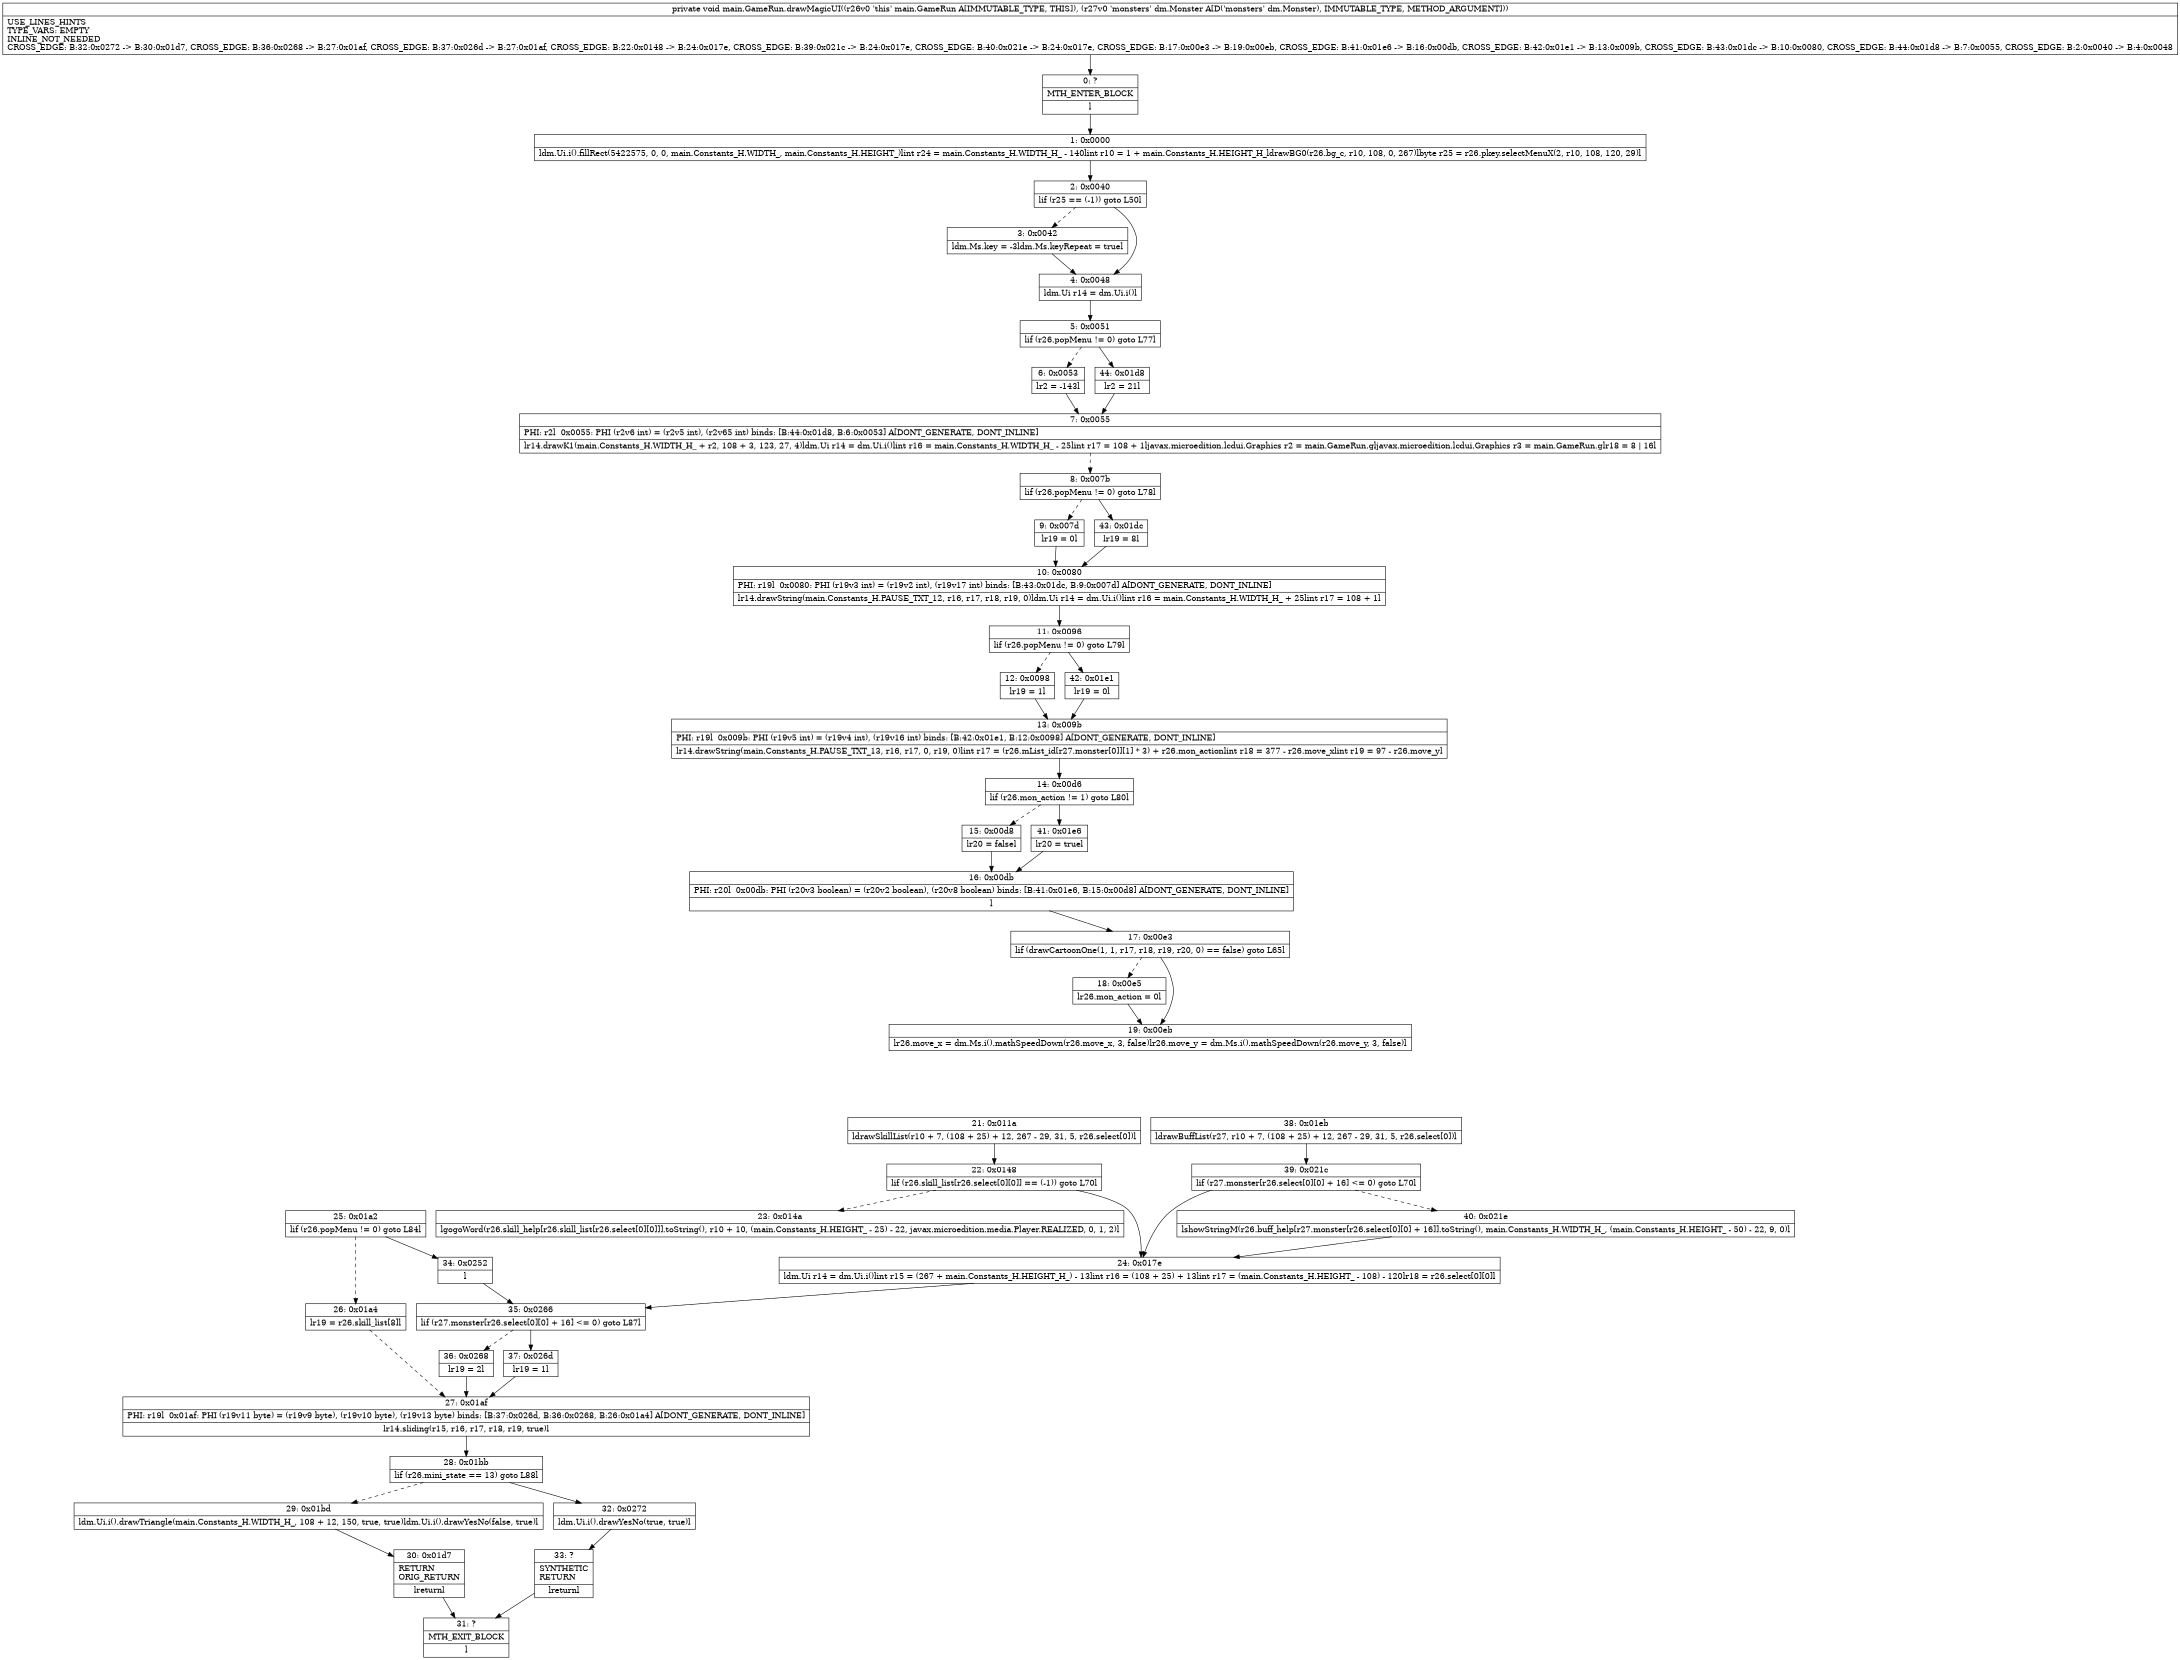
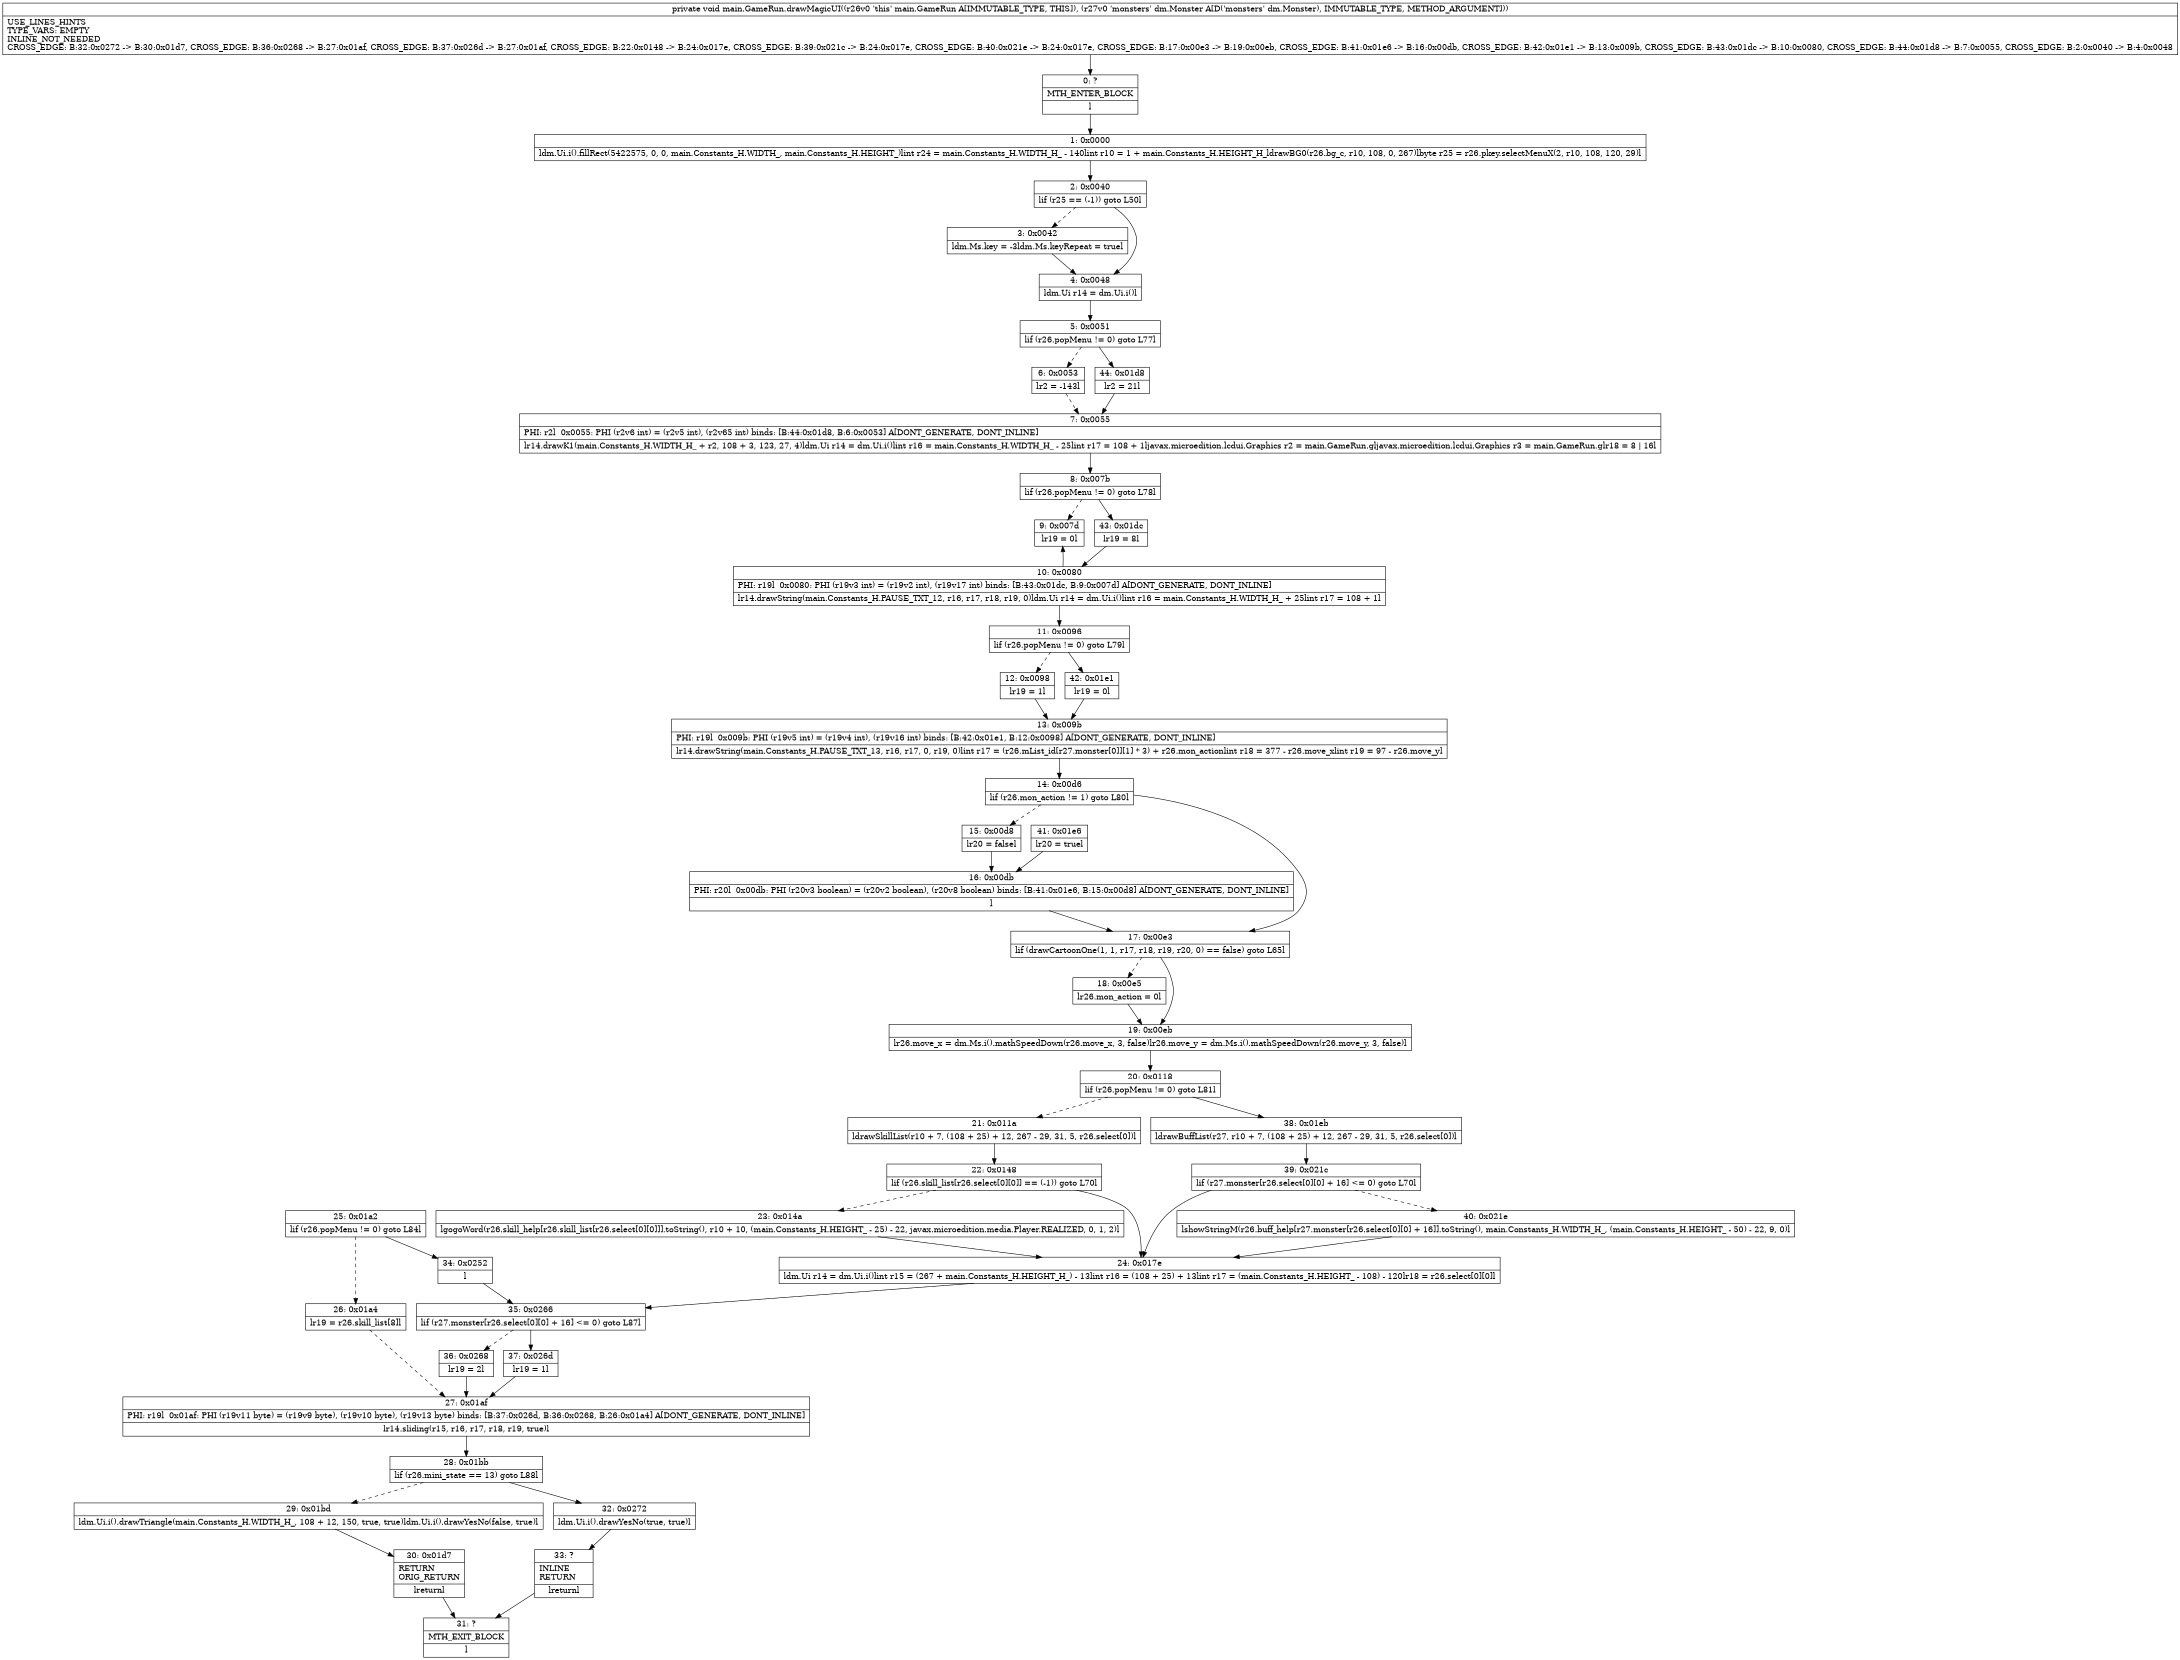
(1071, 401) -> (1071, 401)
(1090, 460) -> (1090, 460)
(1056, 554) -> (1063, 559)
(1059, 812) -> (1264, 839)
none -> (1150, 1084)
none -> (957, 1247)
(564, 1569) -> (555, 1569)
